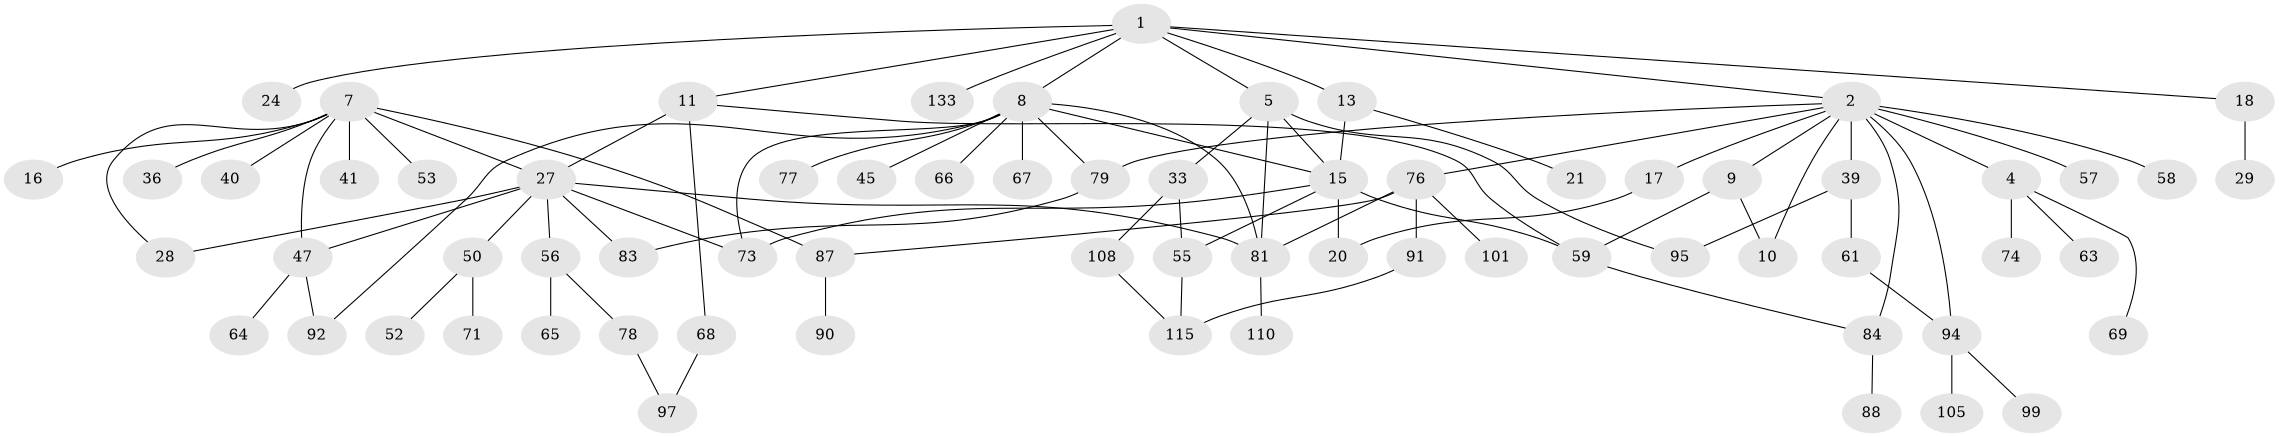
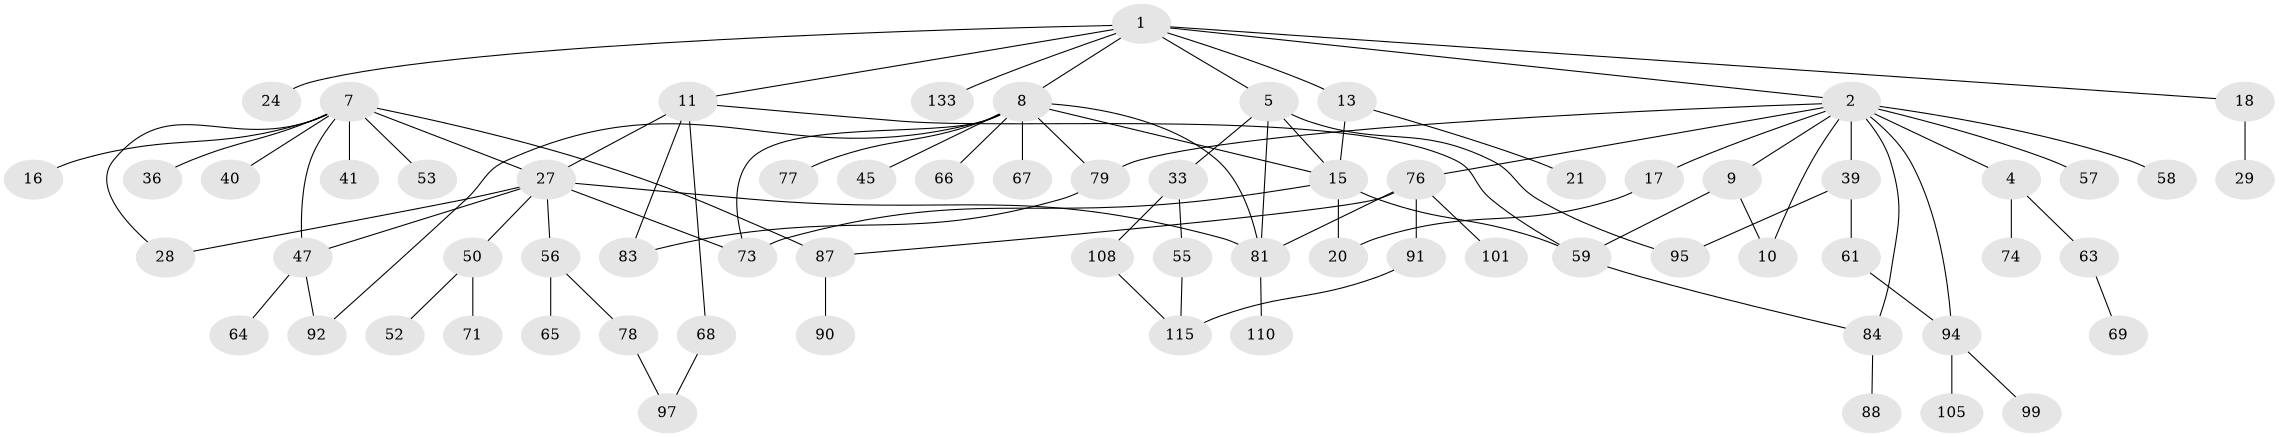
(588, 219) -> (660, 176)
(1247, 225) -> none
(2118, 232) -> (2104, 296)
